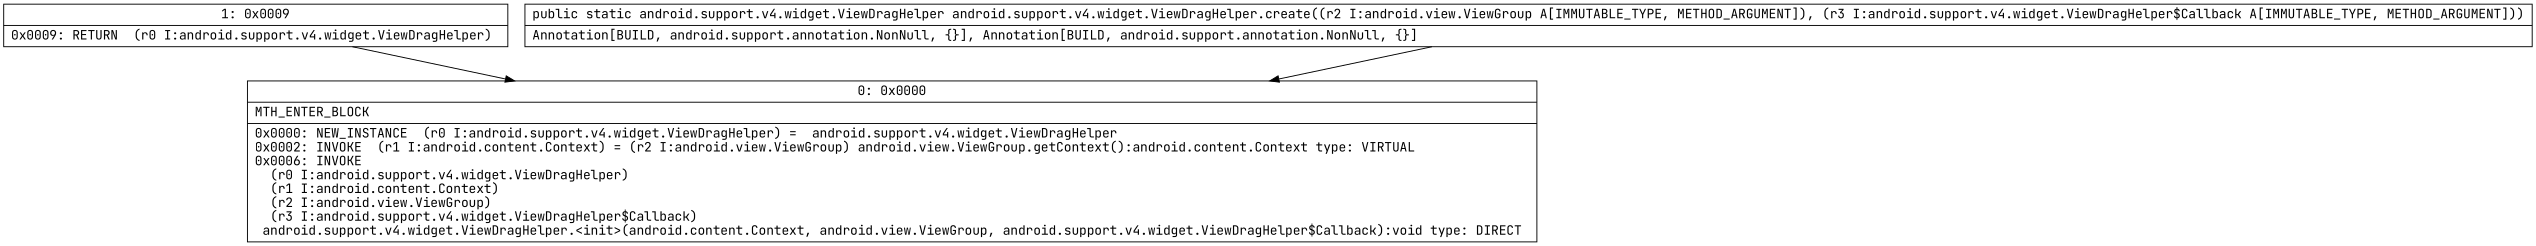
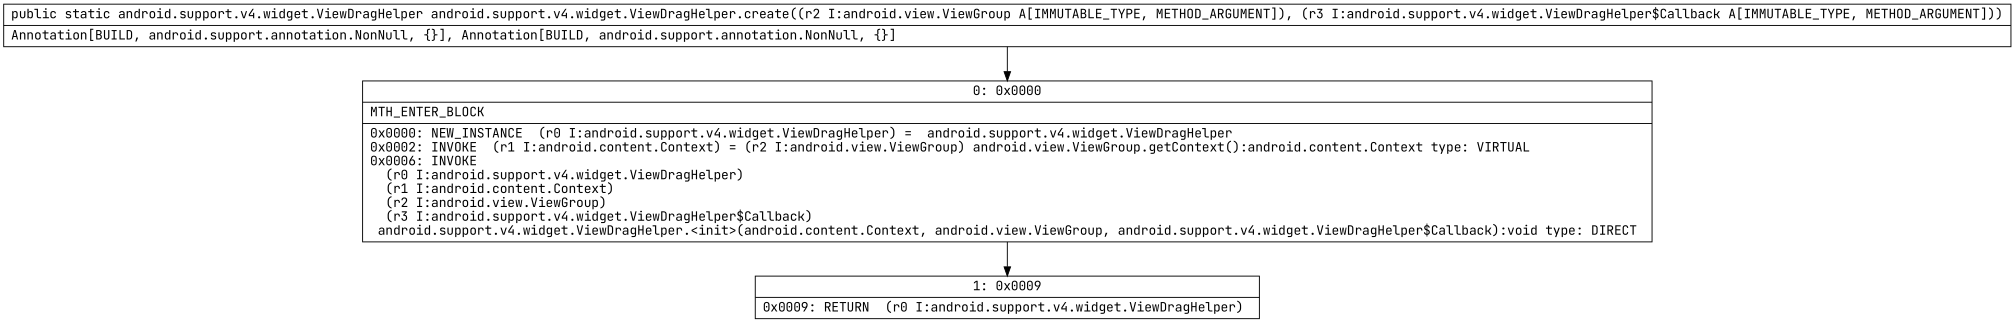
(429, 63) -> (1007, 254)
